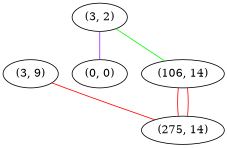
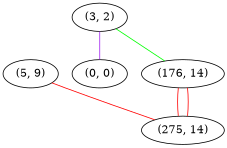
(31, 74) -> (31, 74)
(183, 74) -> (183, 74)
